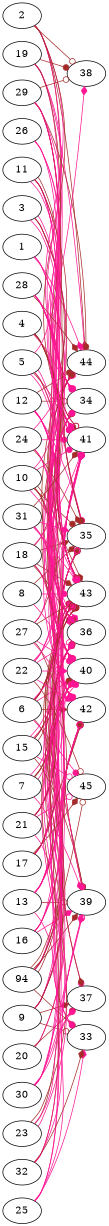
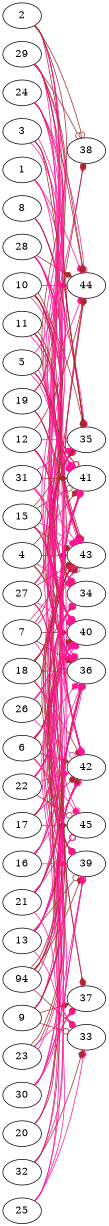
(55, 225) -> (54, 493)
(50, 693) -> (52, 675)
